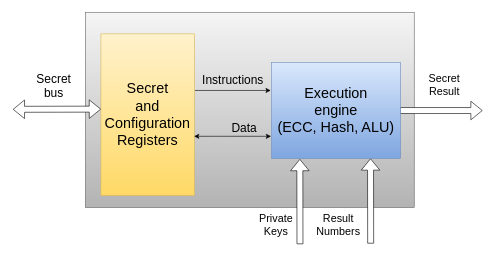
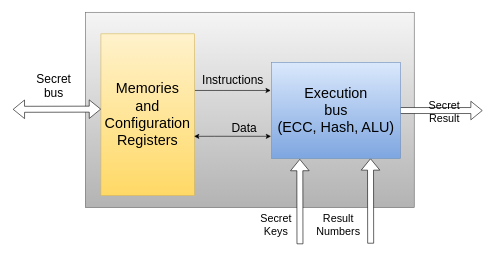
(444, 86) -> (444, 113)
(336, 111) -> (336, 111)
(147, 115) -> (147, 115)
(276, 226) -> (276, 226)
